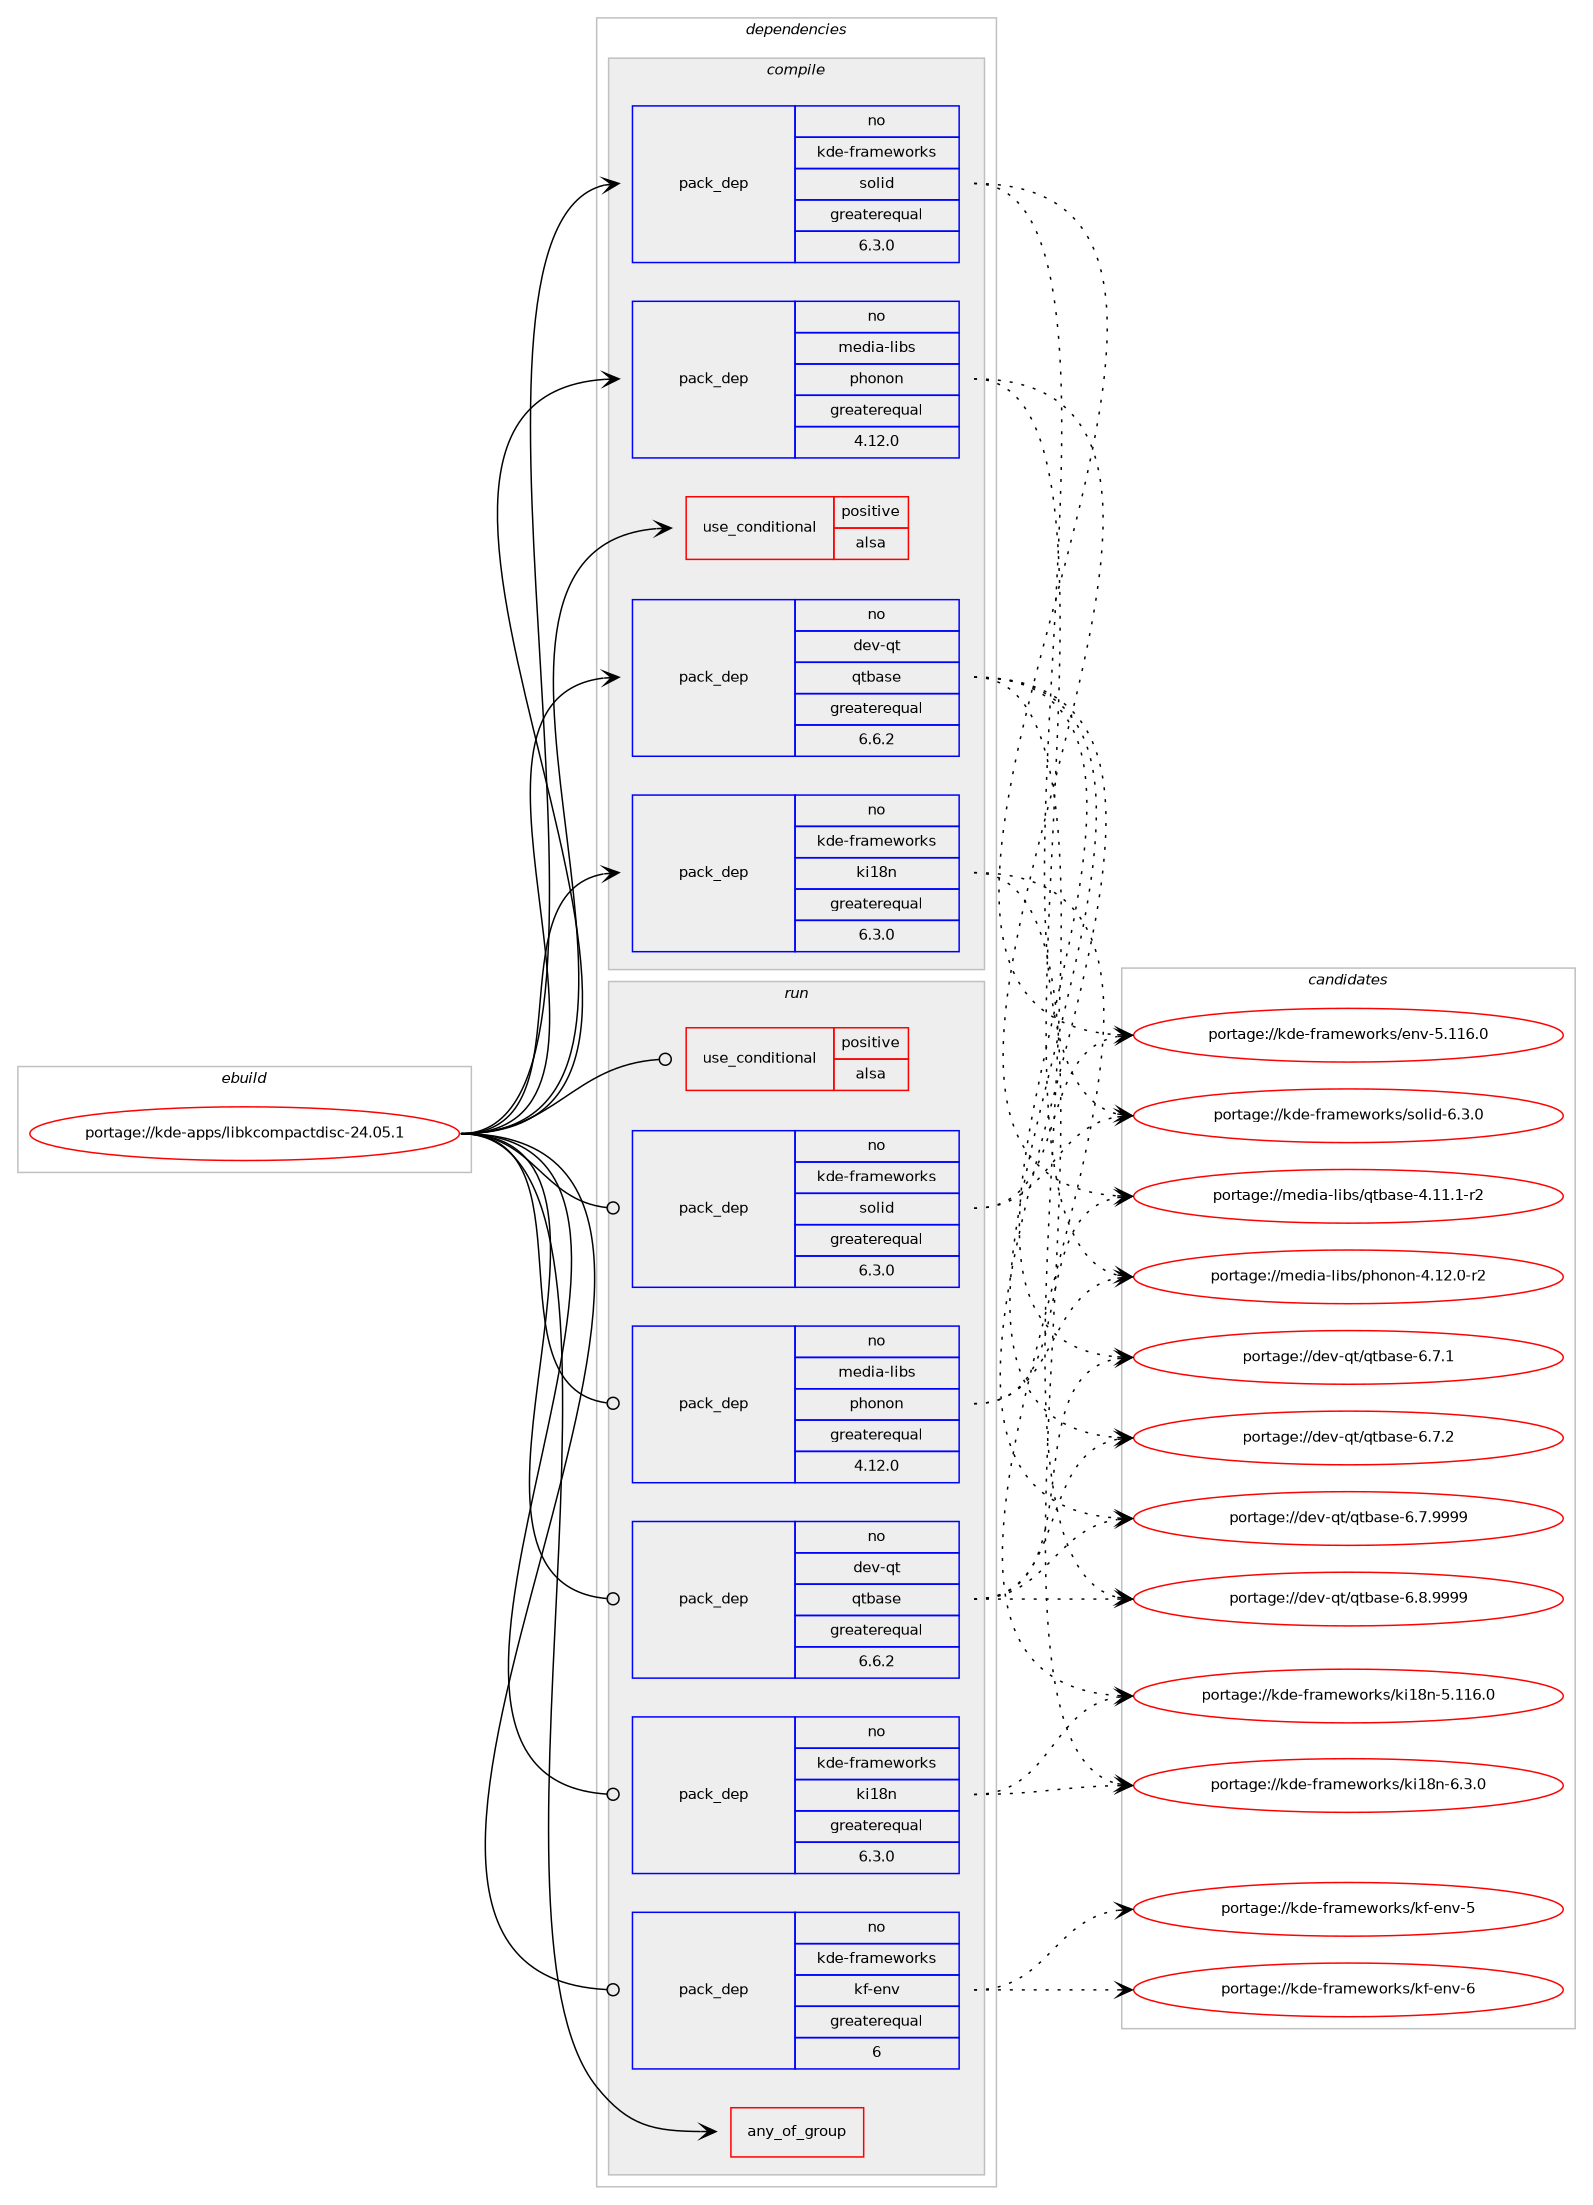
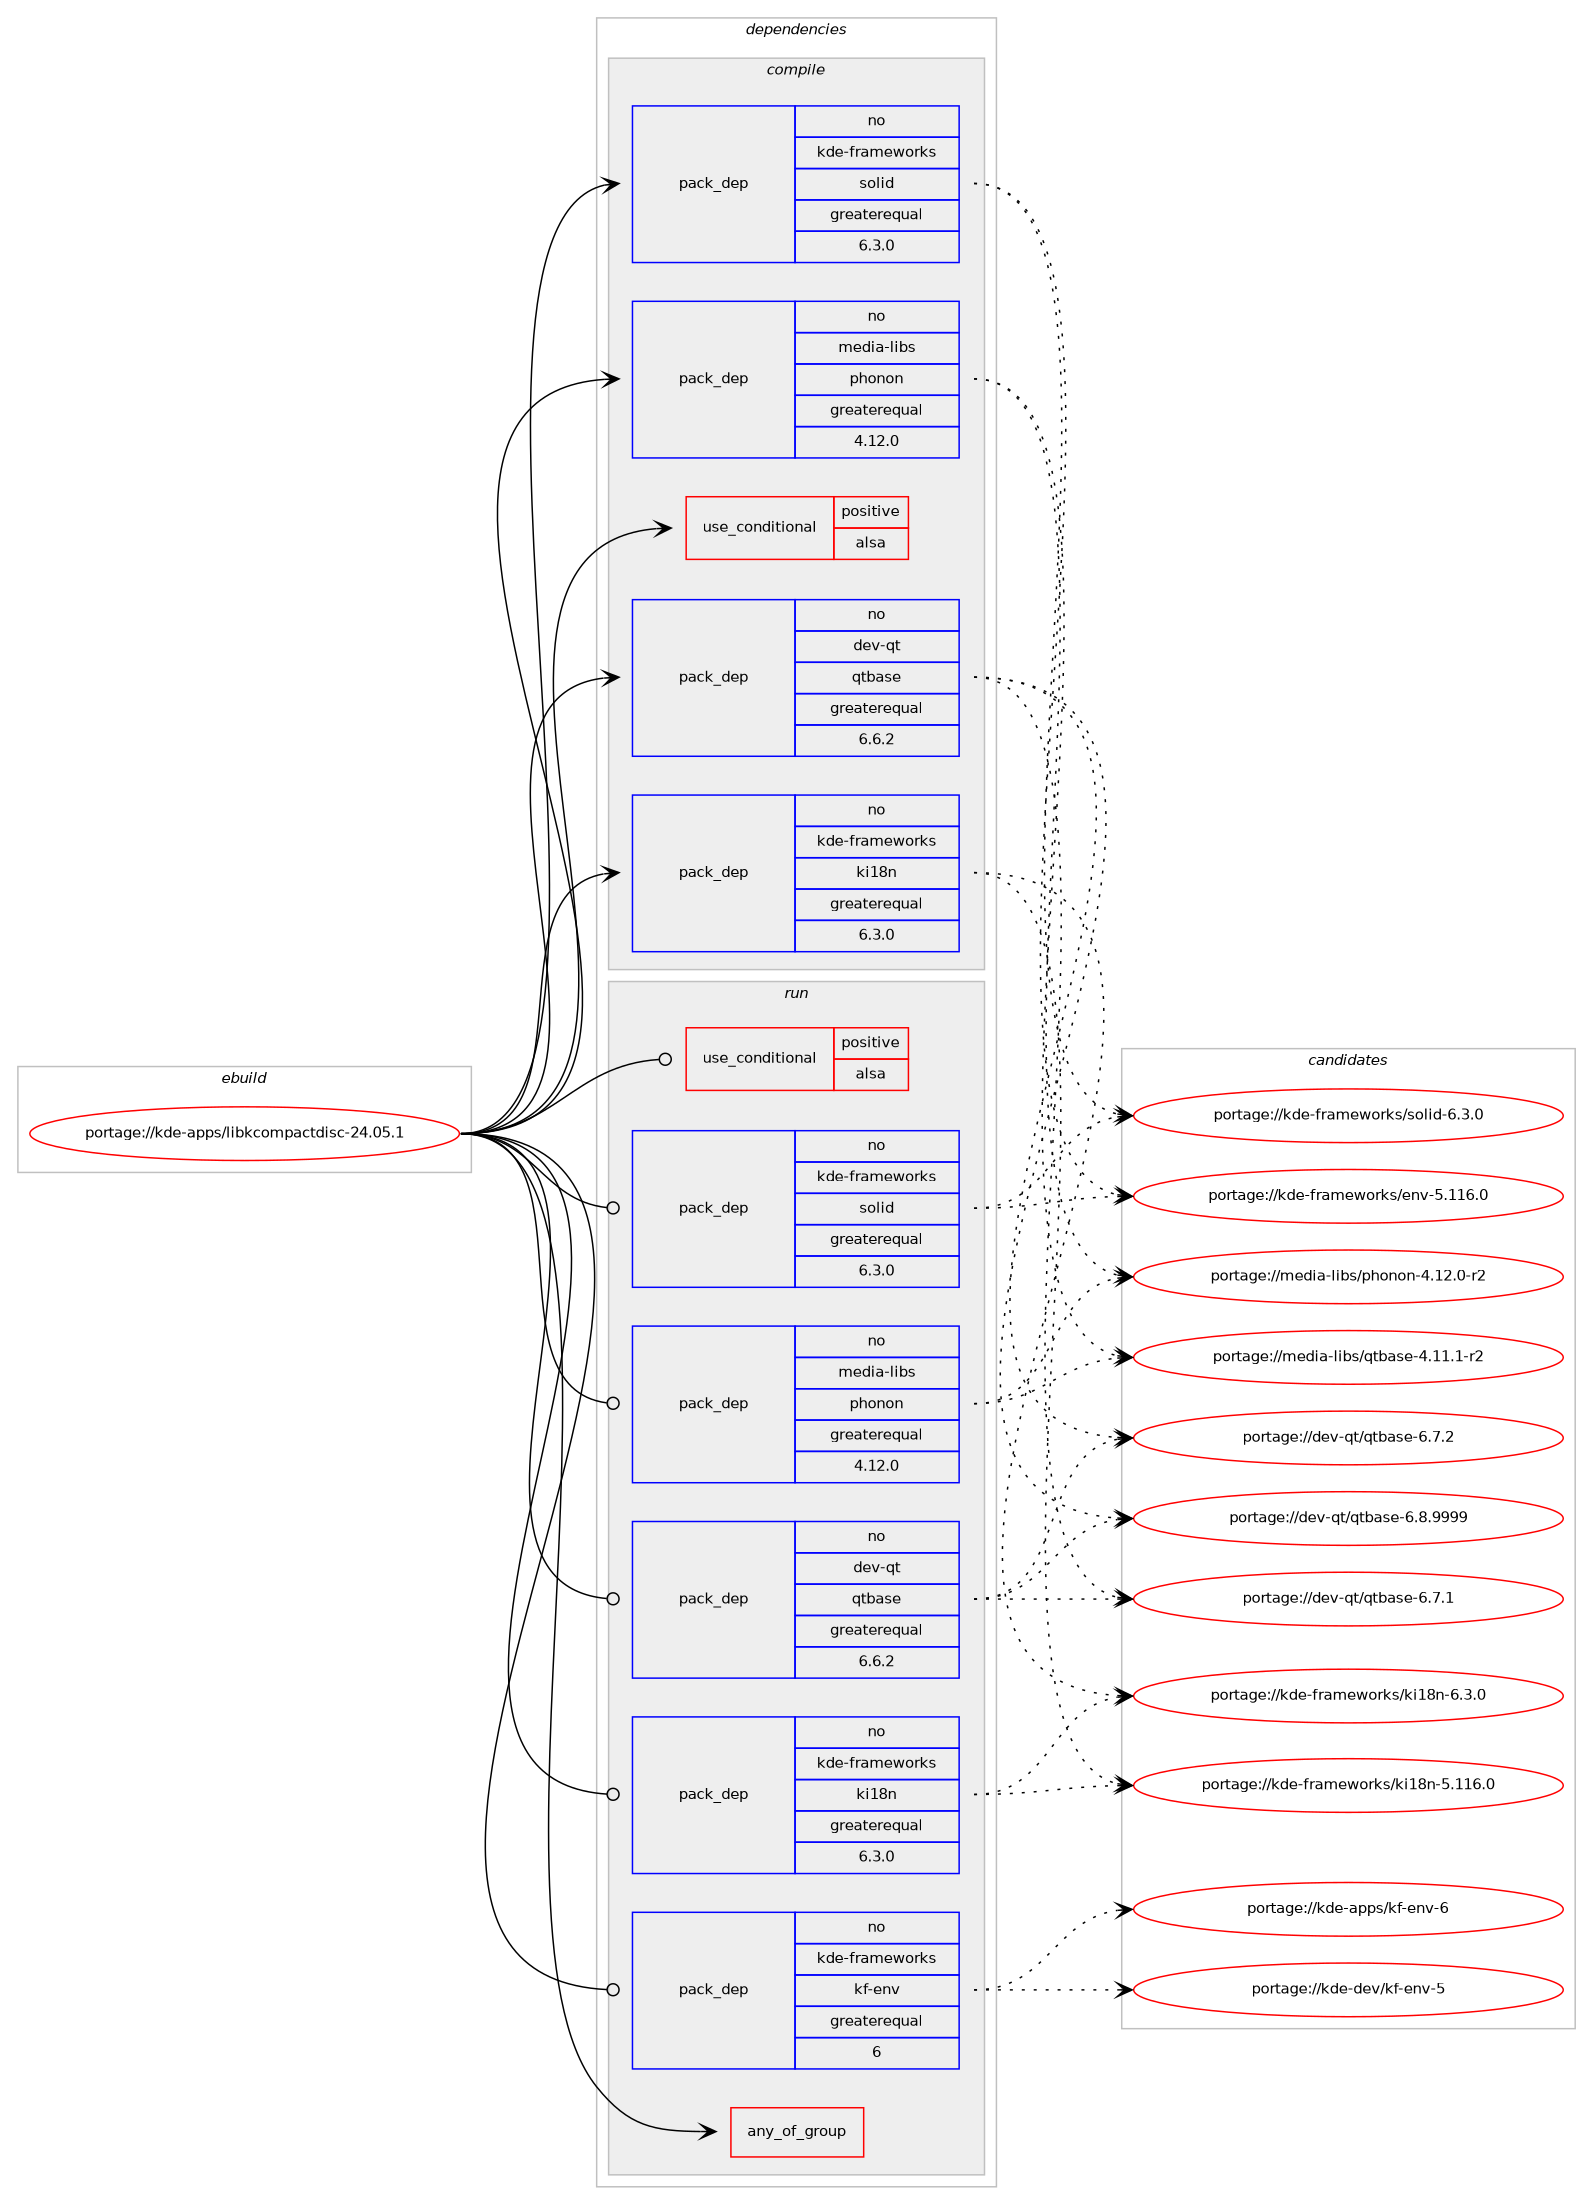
(1348, 1519) -> none
(1348, 1909) -> (1348, 1990)
(1348, 1990) -> (1348, 1909)
